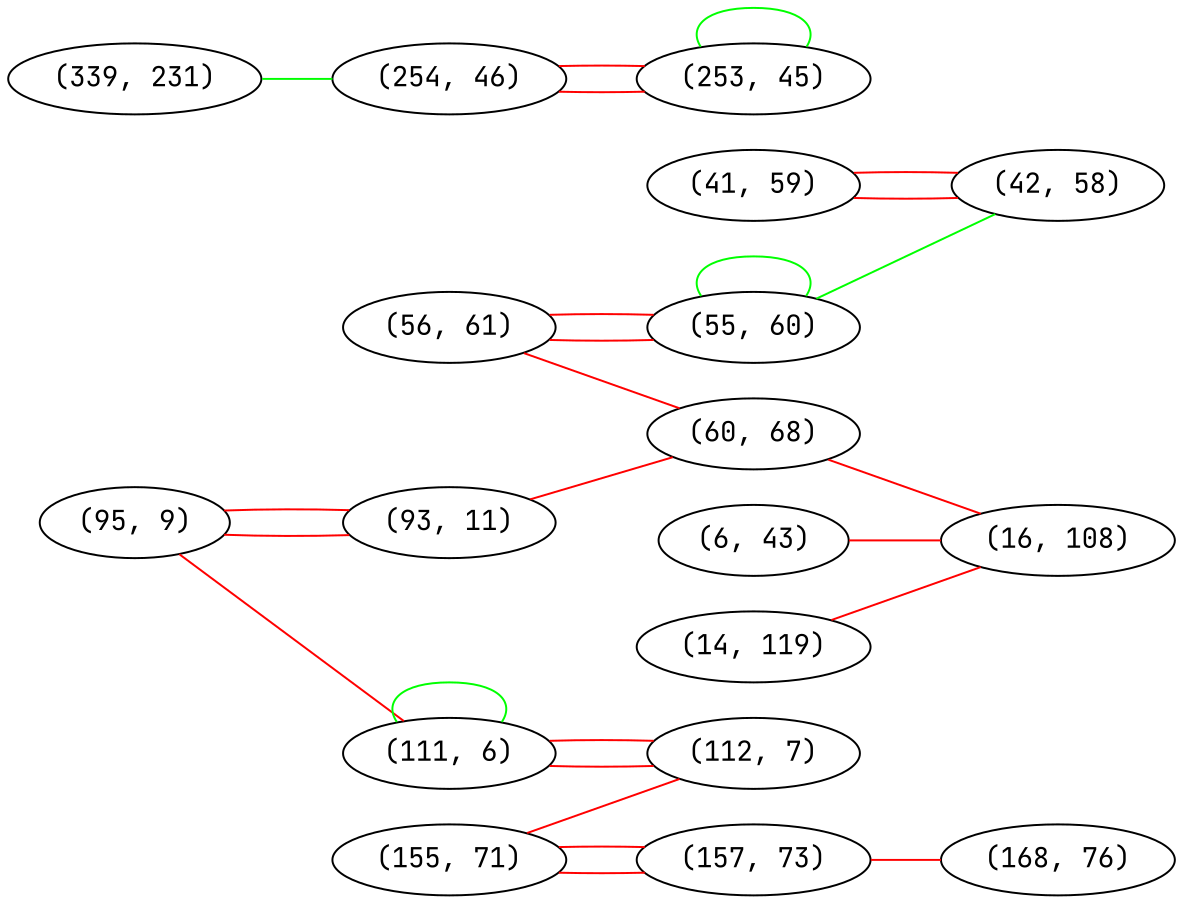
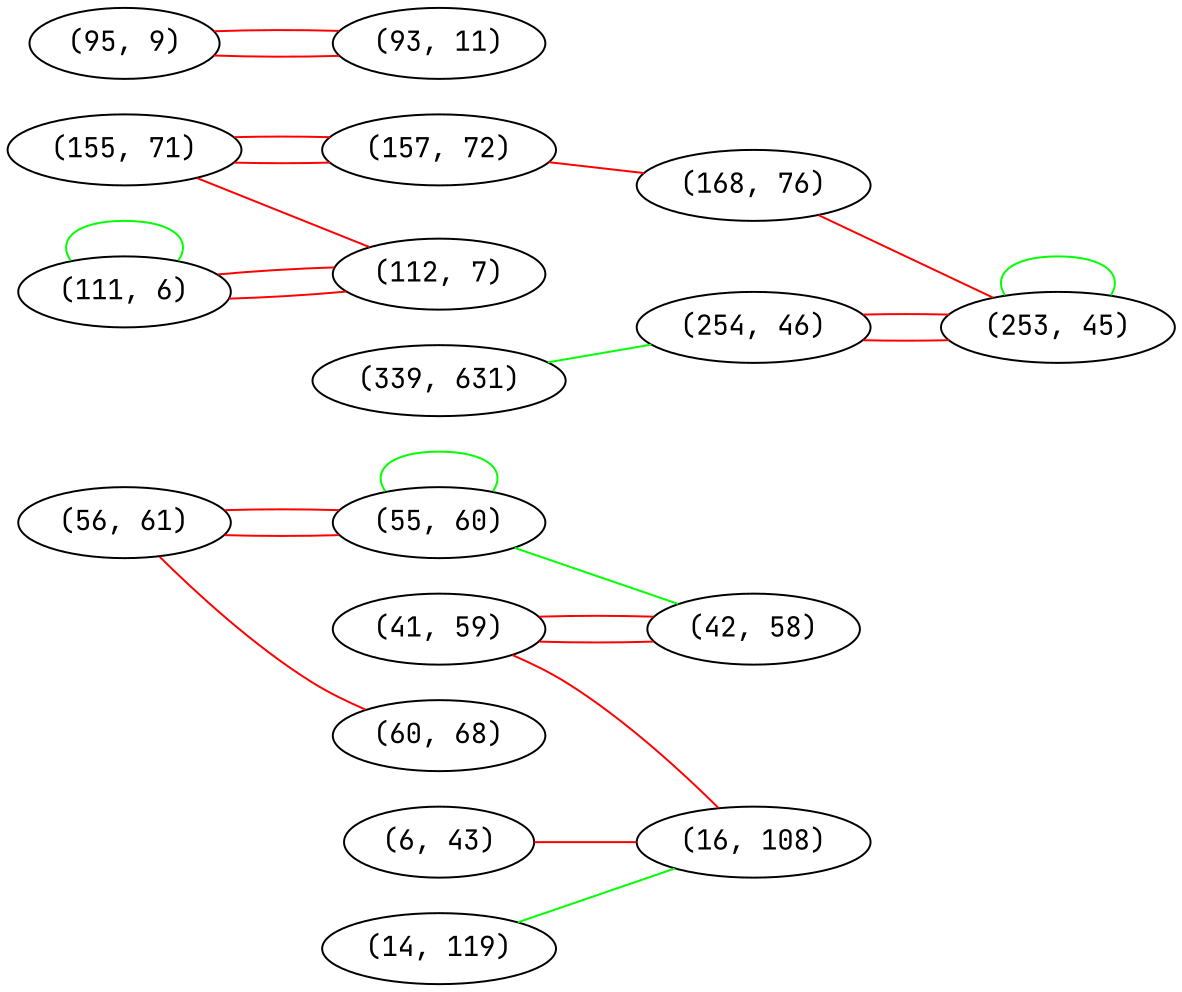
(135, 79) -> (439, 381)
none -> (906, 256)
(601, 478) -> none
(905, 487) -> (622, 722)
(906, 594) -> (596, 895)
(292, 638) -> none
(754, 860) -> (439, 150)
